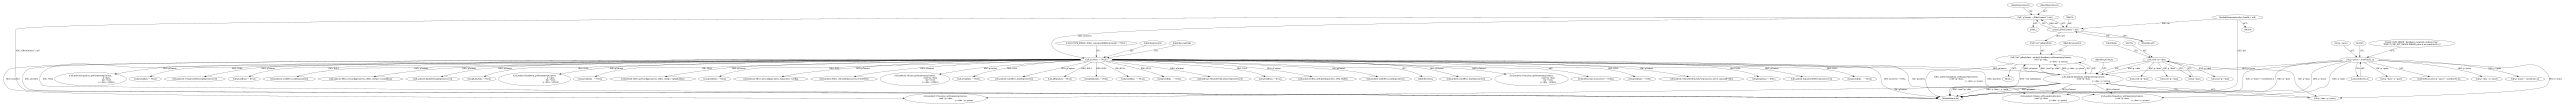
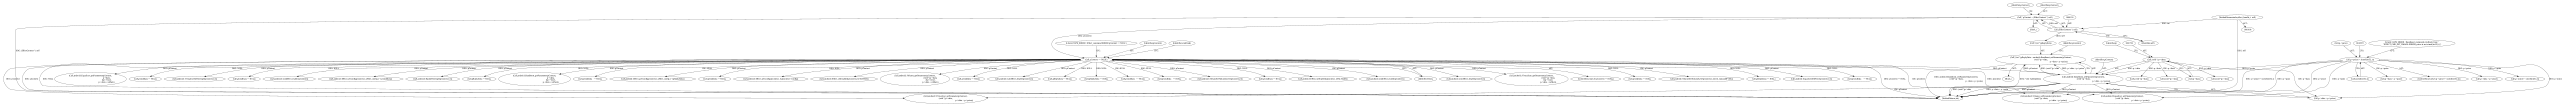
(2066, 30) -> (2066, 30)
none -> (1270, 62)
